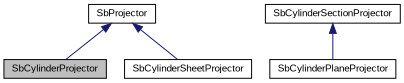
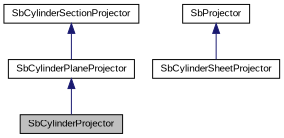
(85, 44) -> (71, 102)
